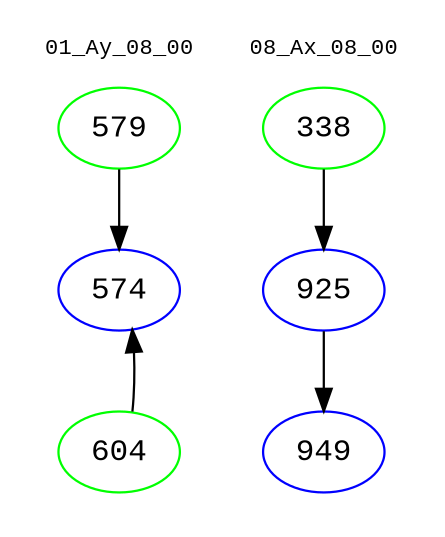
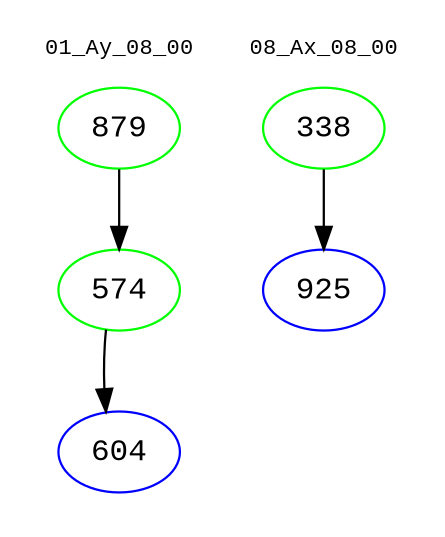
(119, 128) -> (119, 128)
(119, 290) -> (119, 290)
(134, 382) -> (104, 359)
(119, 452) -> (119, 452)
(324, 452) -> none
